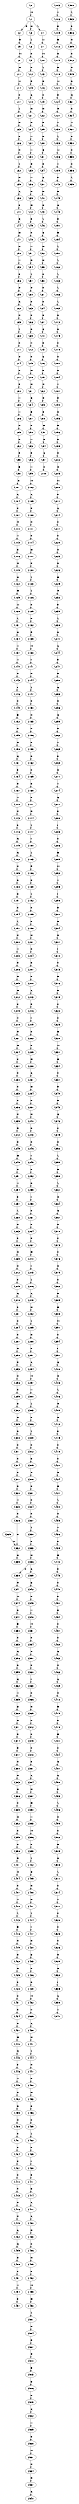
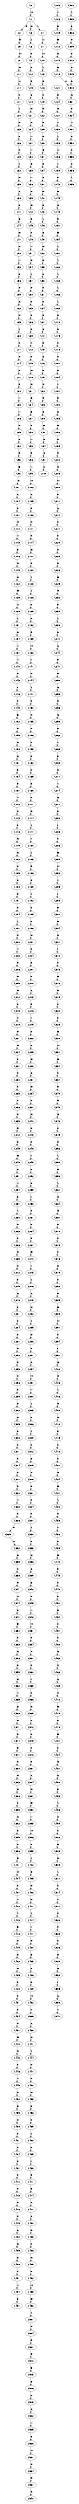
(57, 80) -> (64, 81)
(17, 1534) -> (13, 1527)
(25, 1568) -> (17, 1568)
